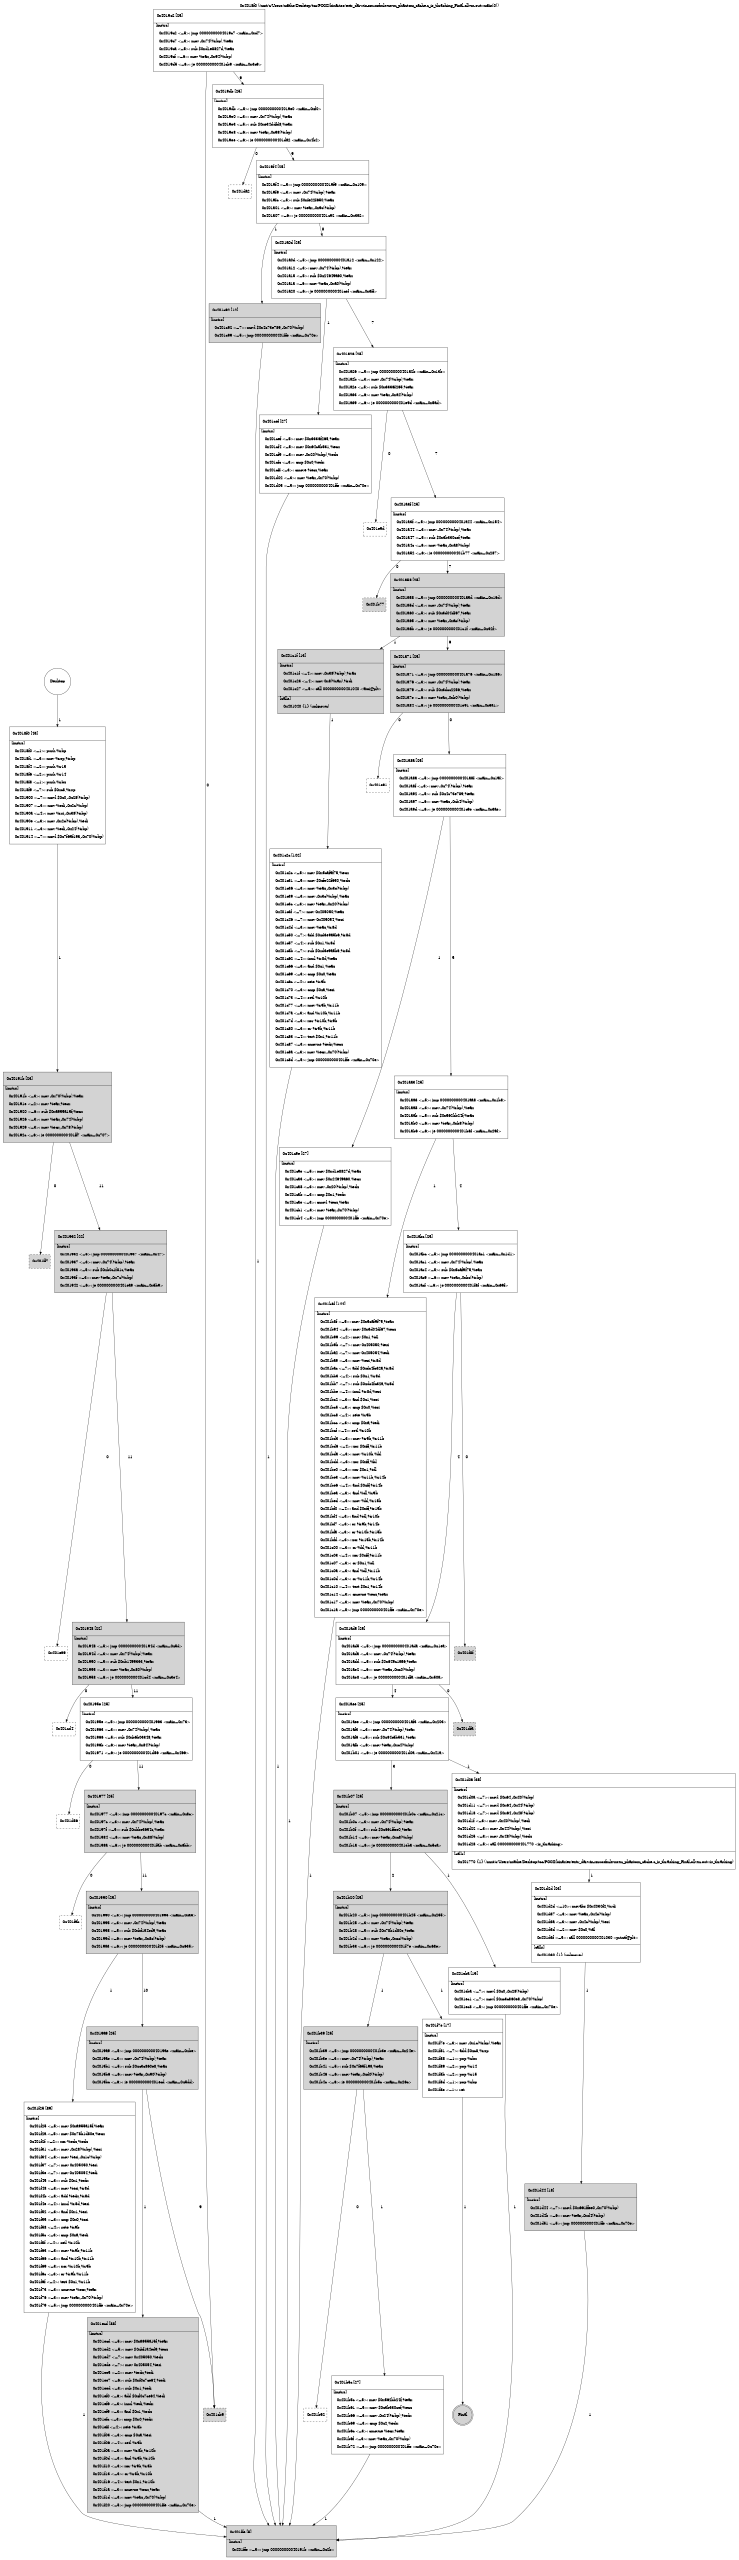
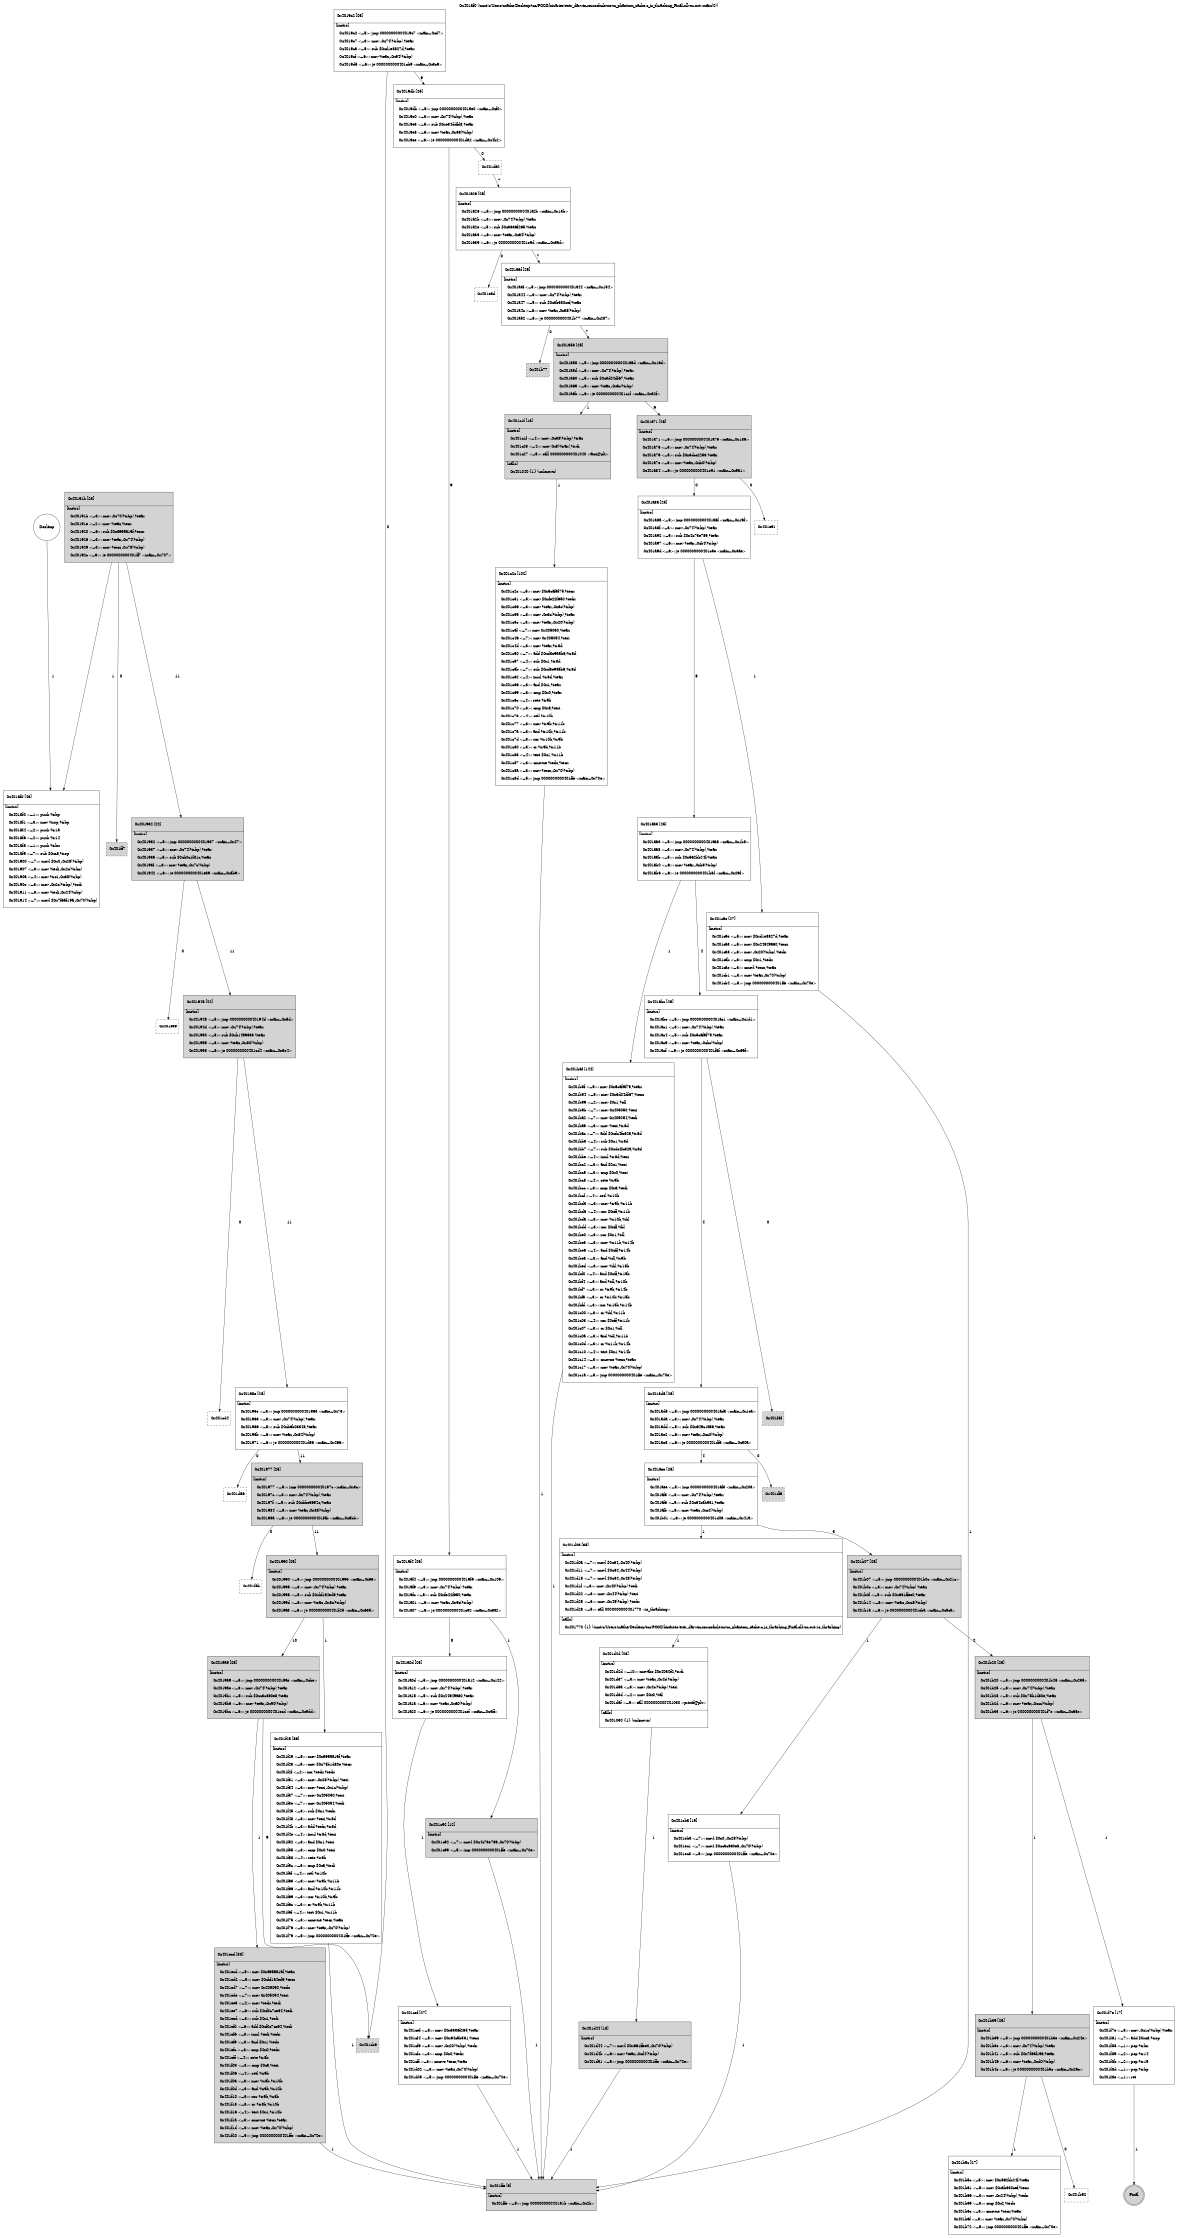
(359, 322) -> (496, 180)
(57, 957) -> (88, 675)
(346, 2492) -> none
